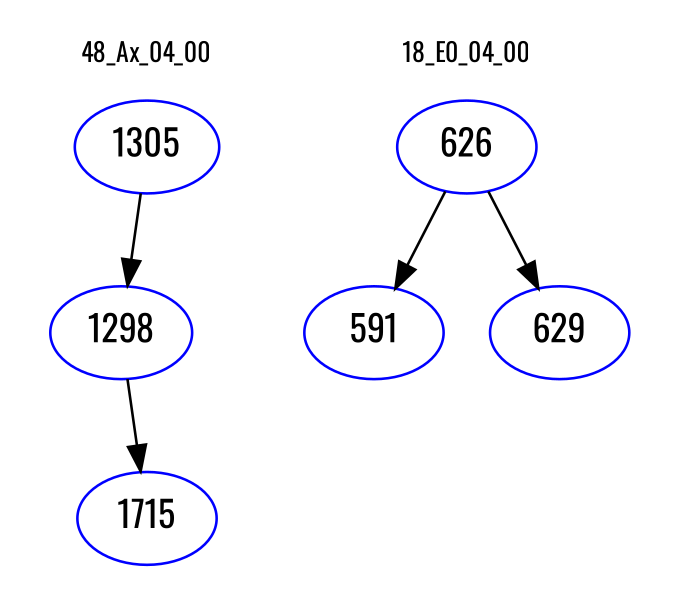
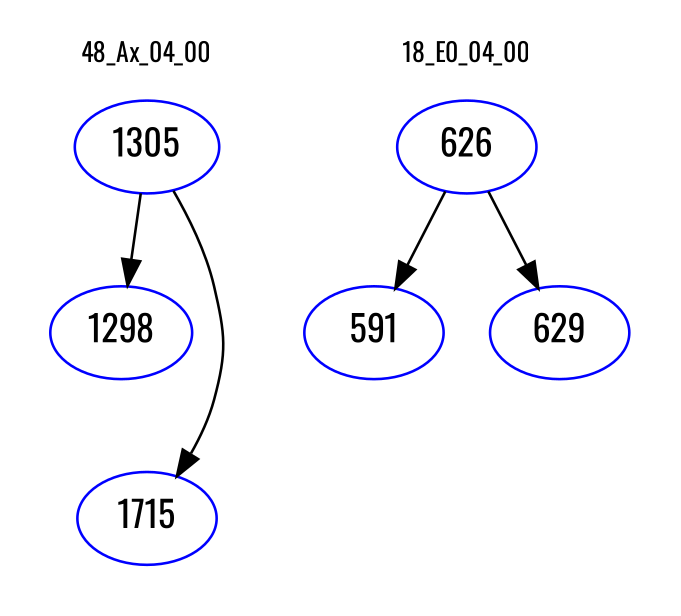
(132, 412) -> (221, 320)
